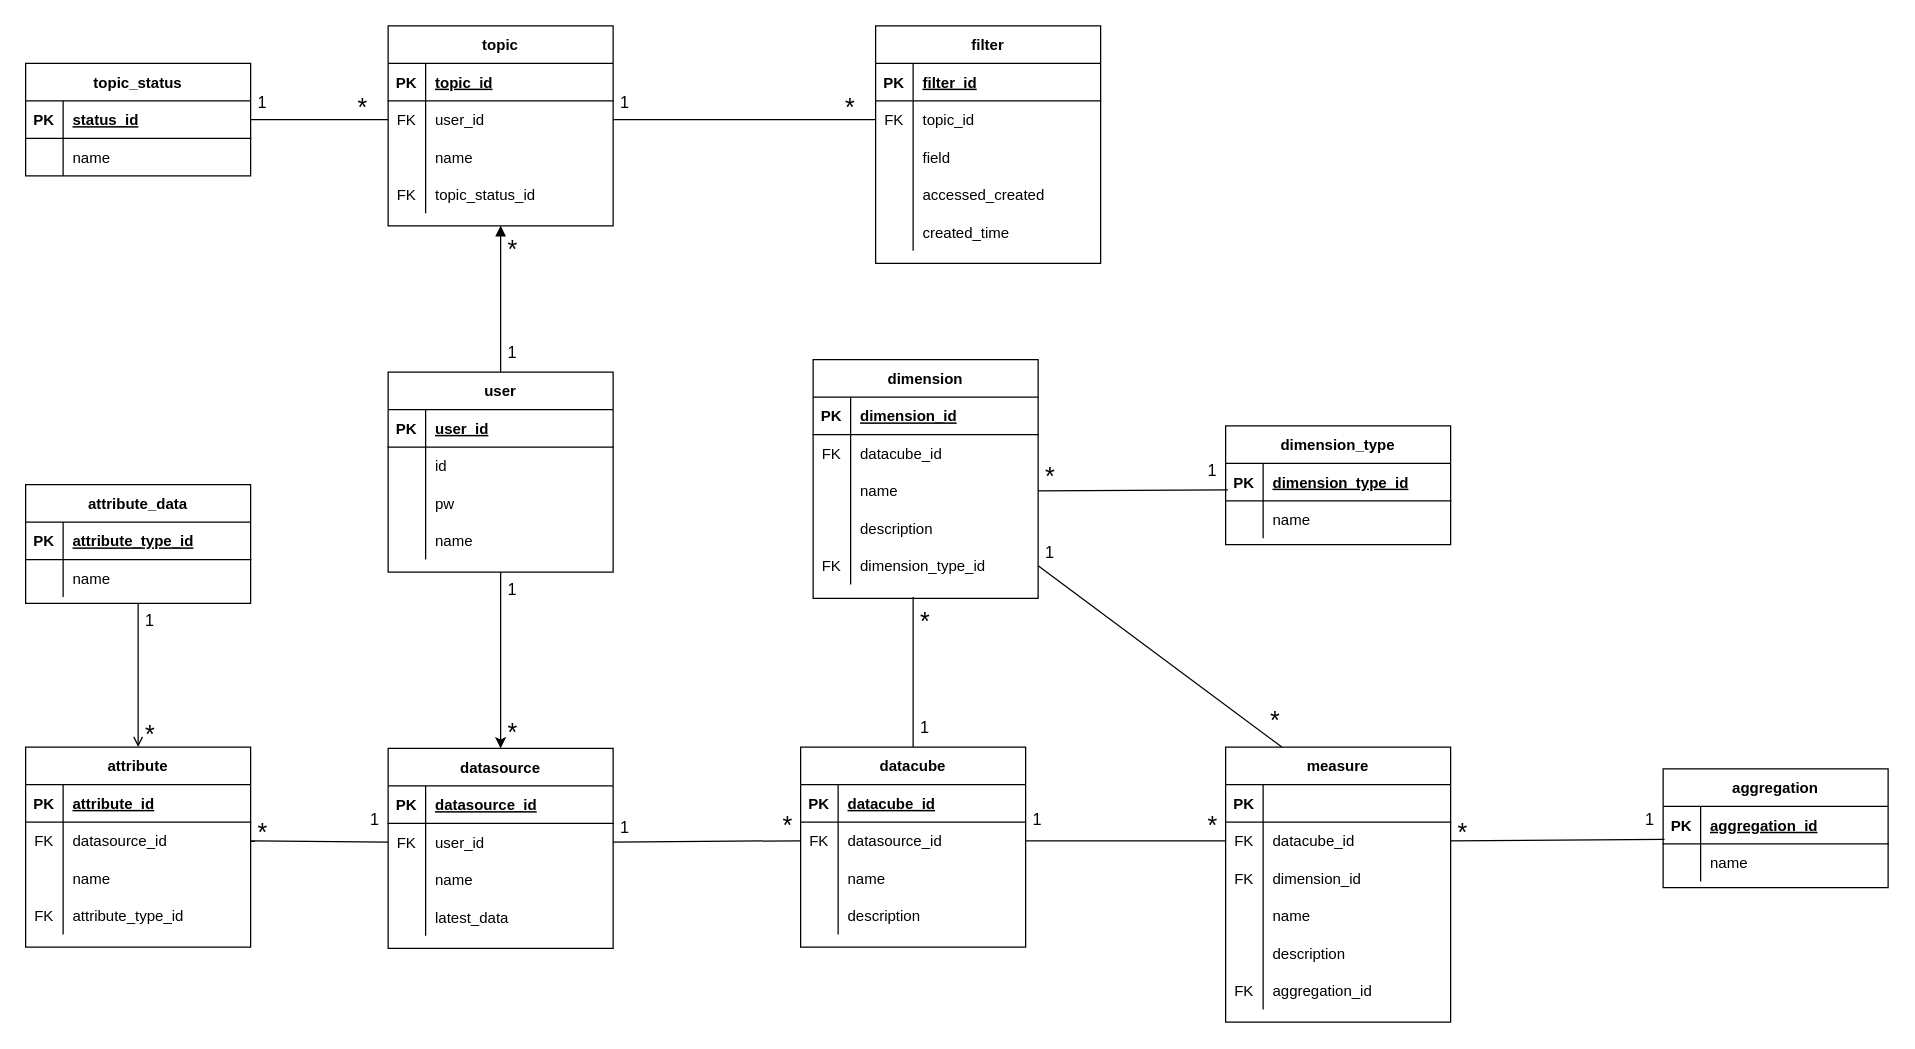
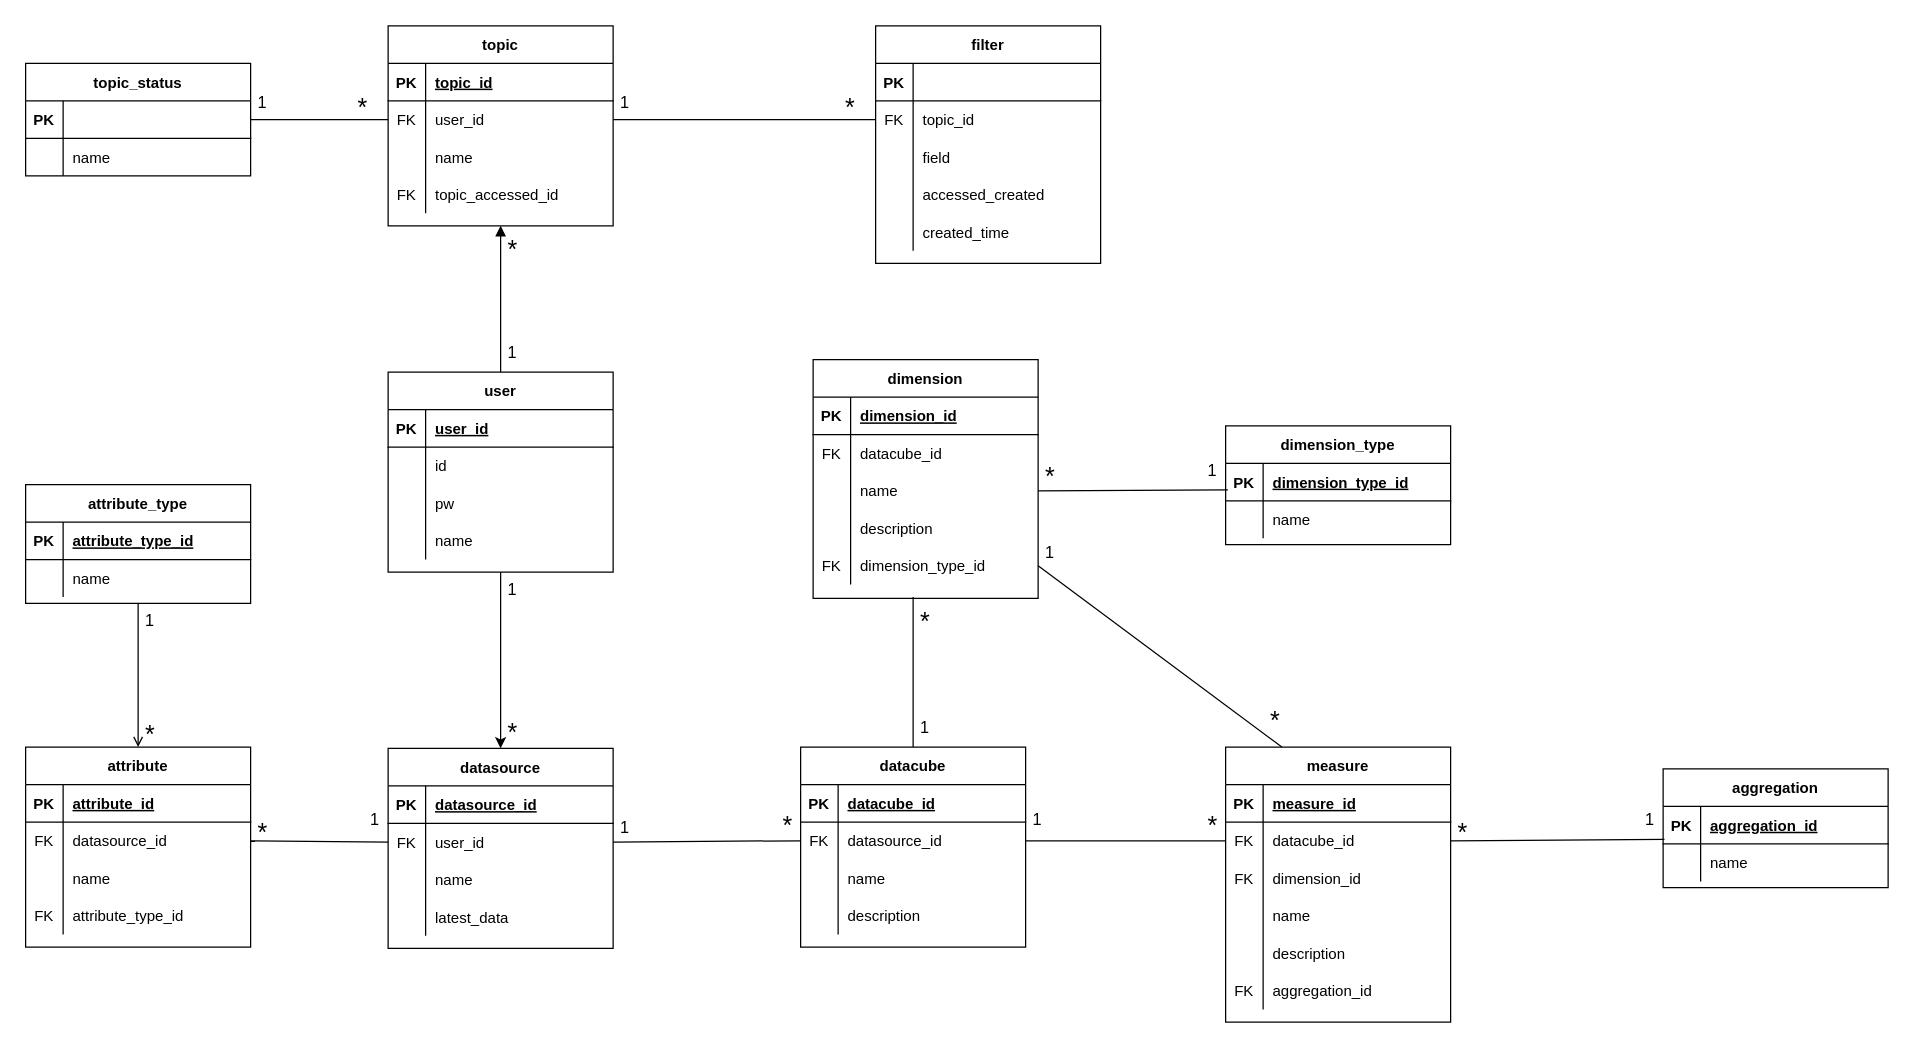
(1007, 82) -> none
(157, 119) -> none
(494, 195) -> (503, 195)
(138, 504) -> (138, 504)
none -> (1357, 803)
